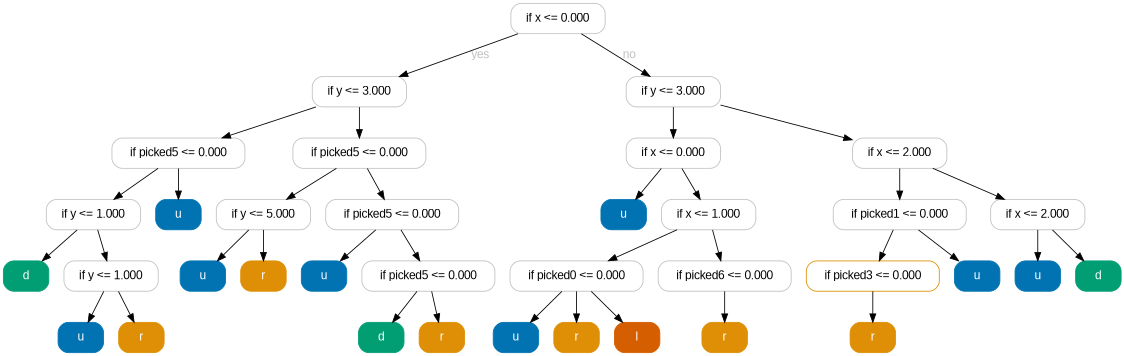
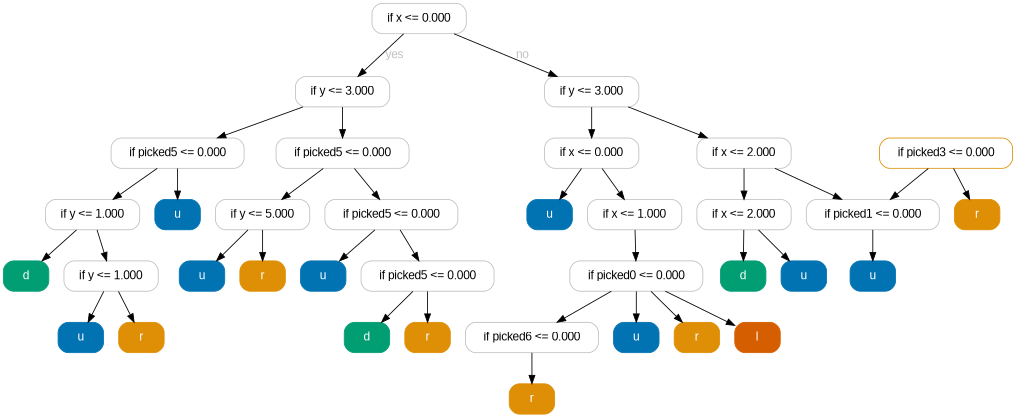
(716, 241) -> (588, 305)
(888, 242) -> (913, 181)
